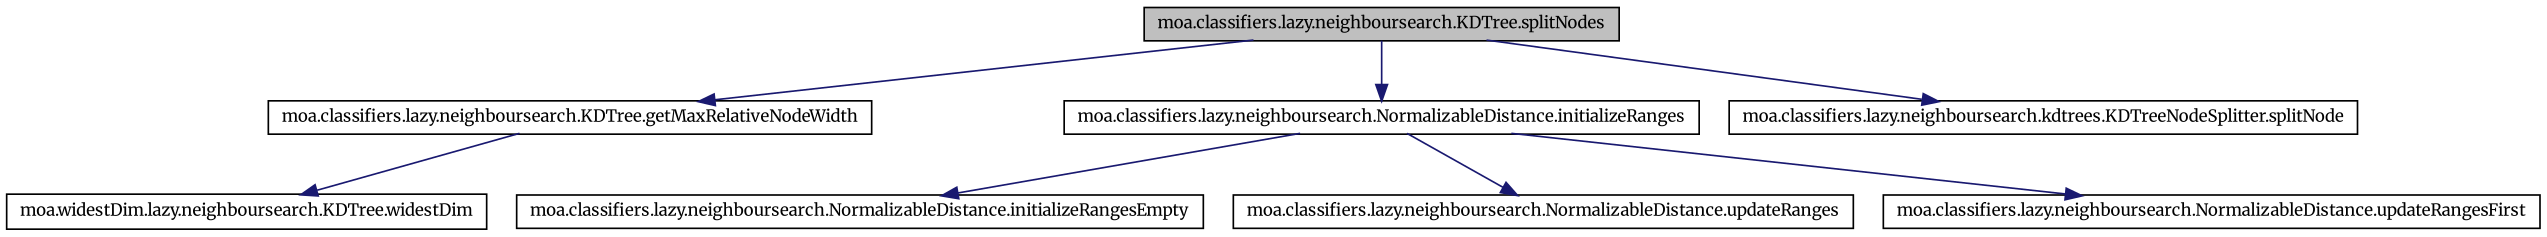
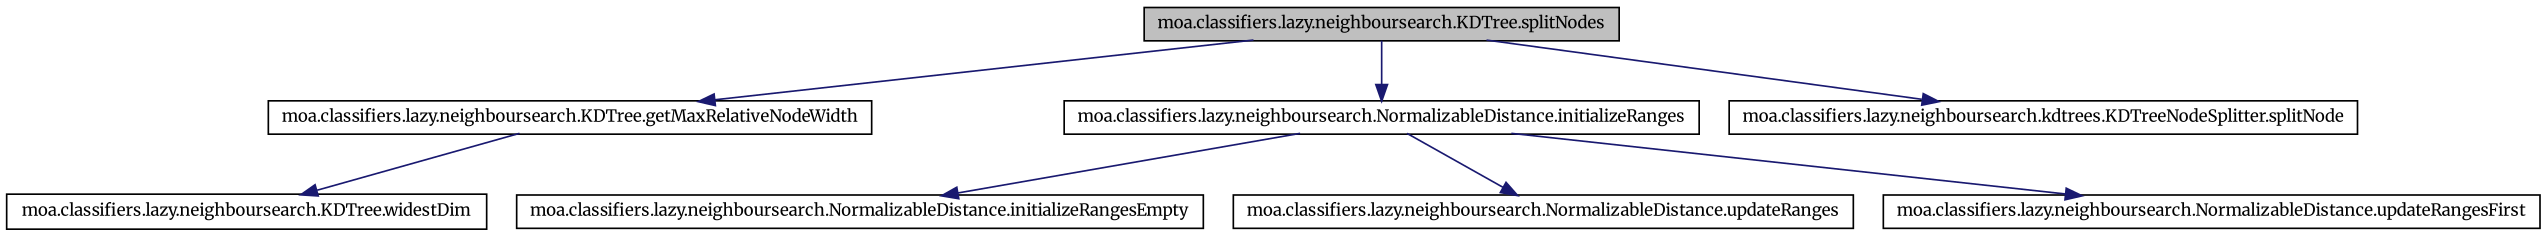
(247, 212) -> (247, 212)
